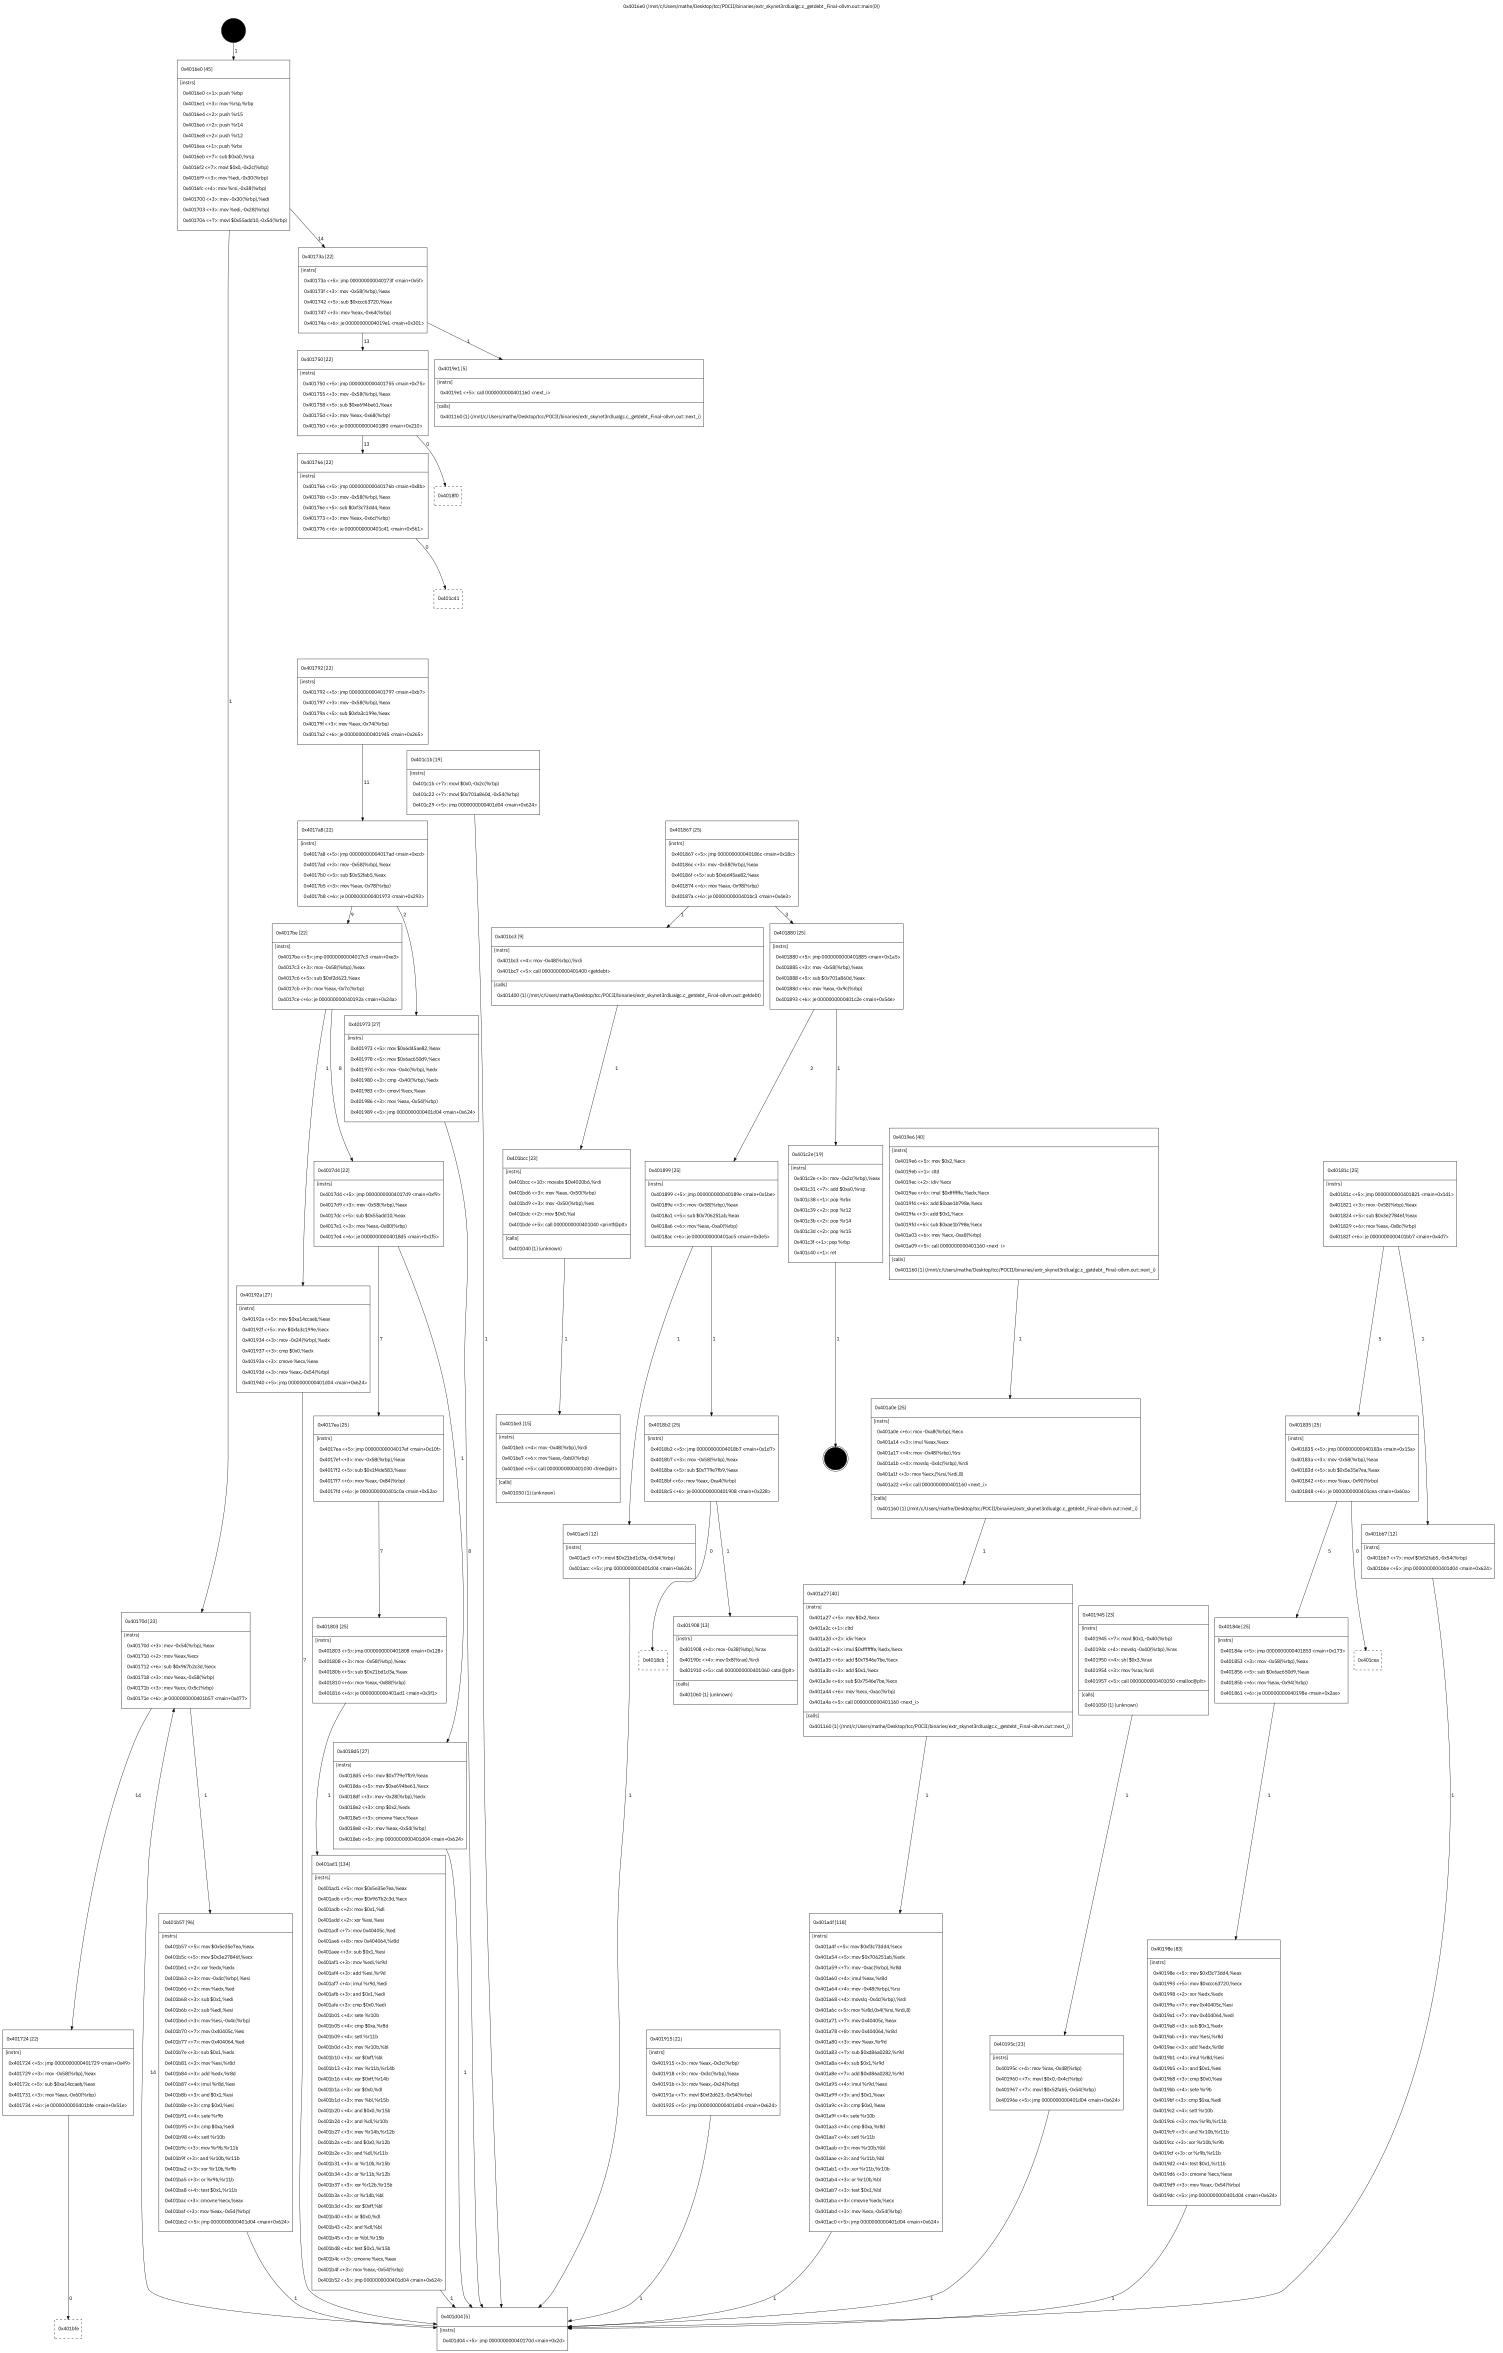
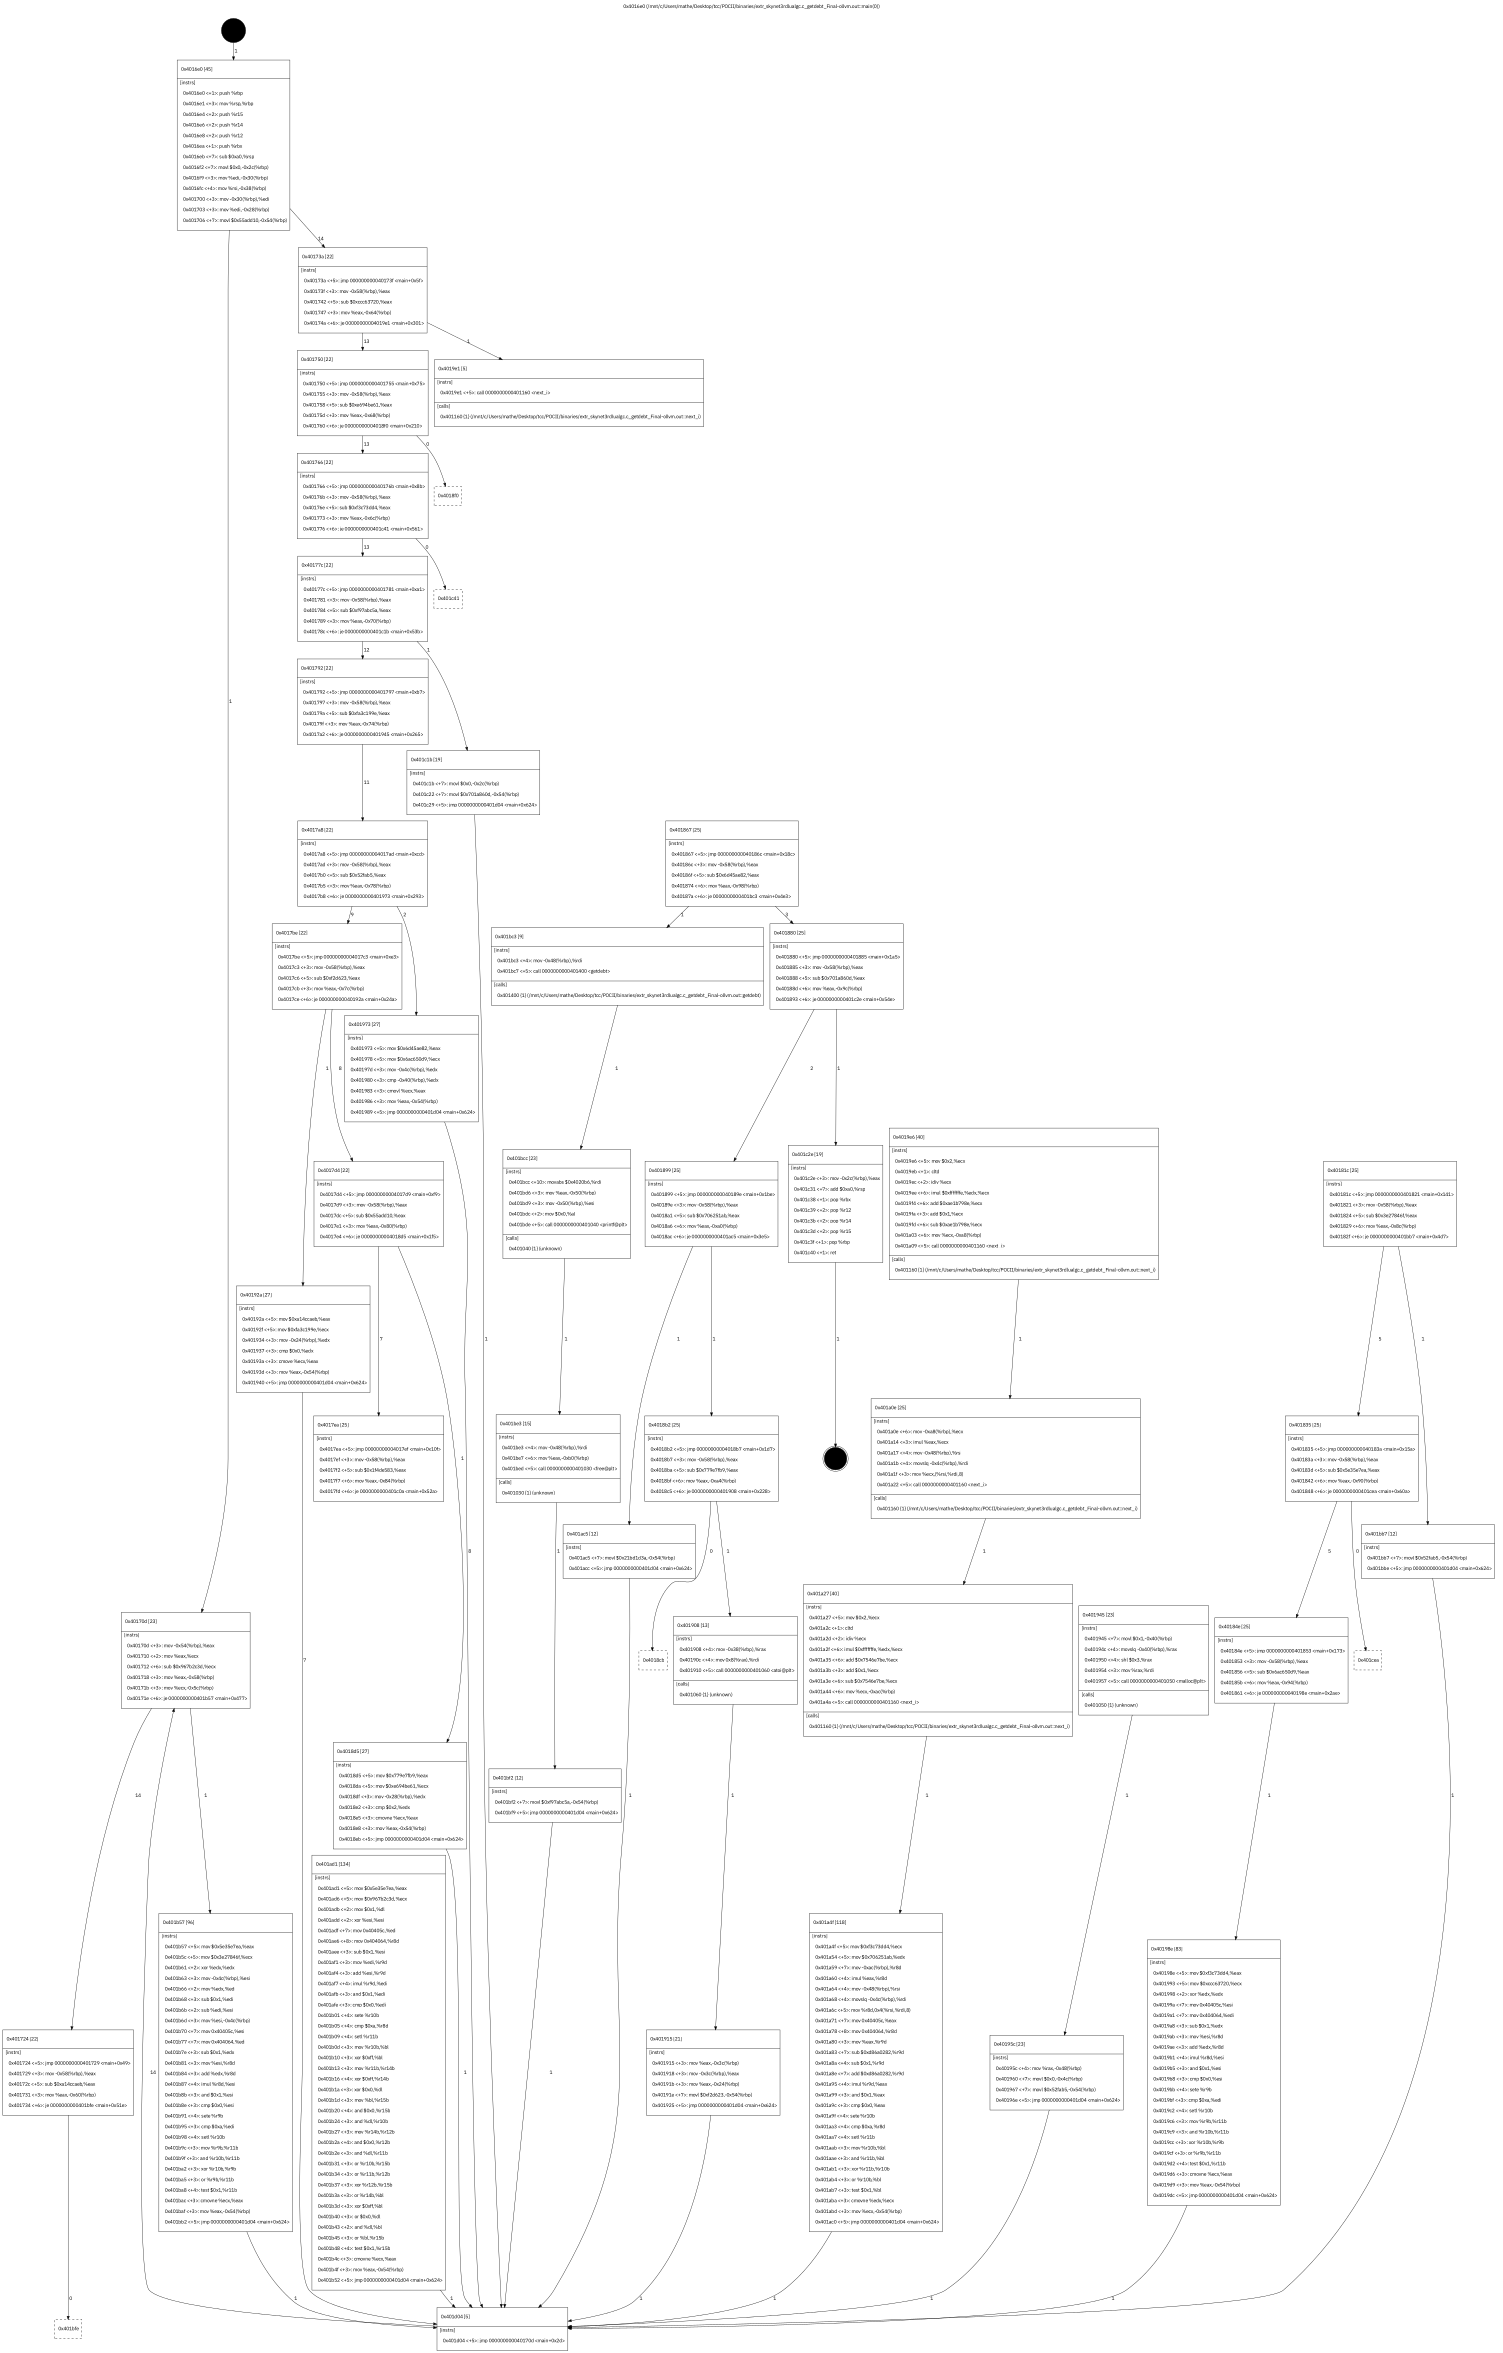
none -> (363, 599)
(379, 1660) -> none
none -> (555, 1796)
none -> (724, 1865)
